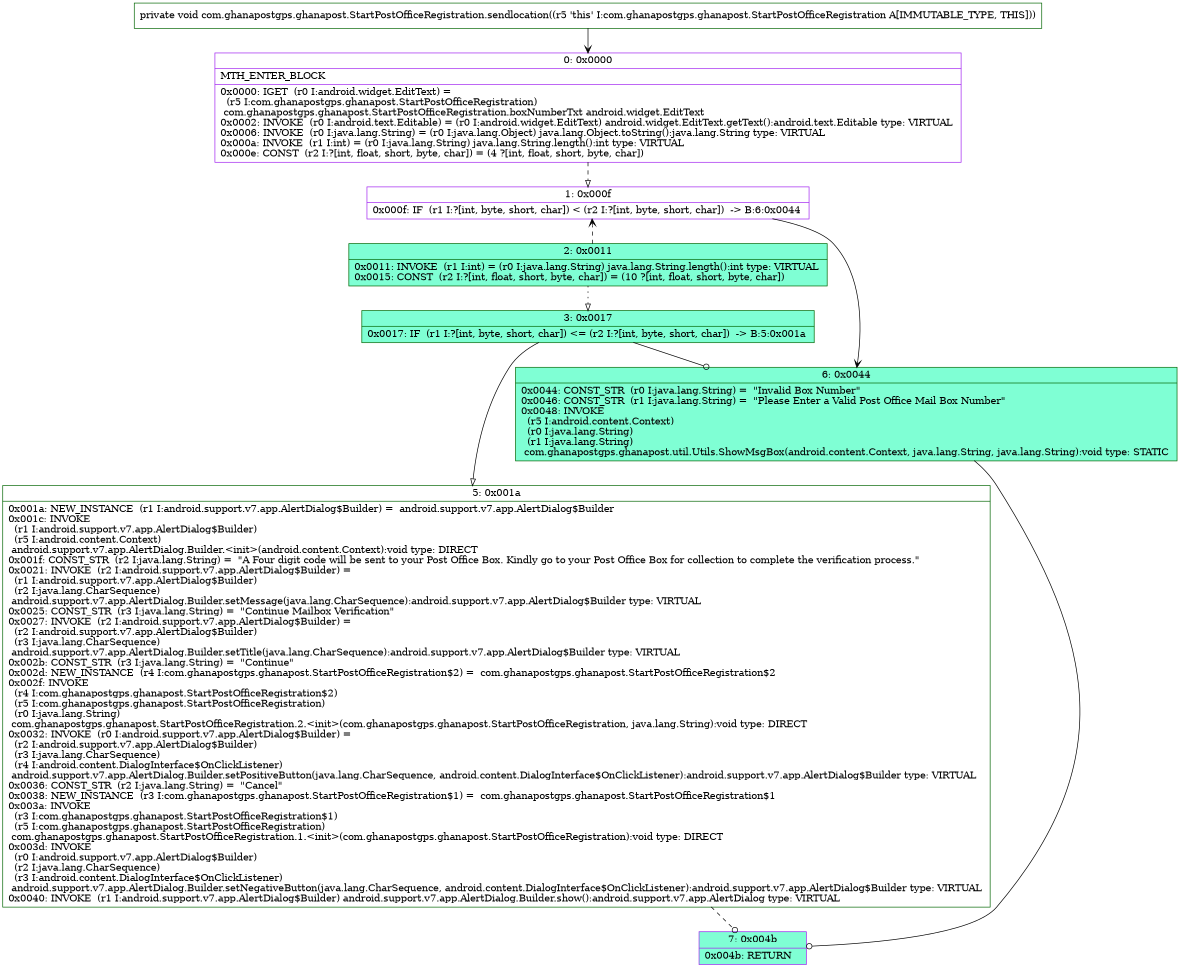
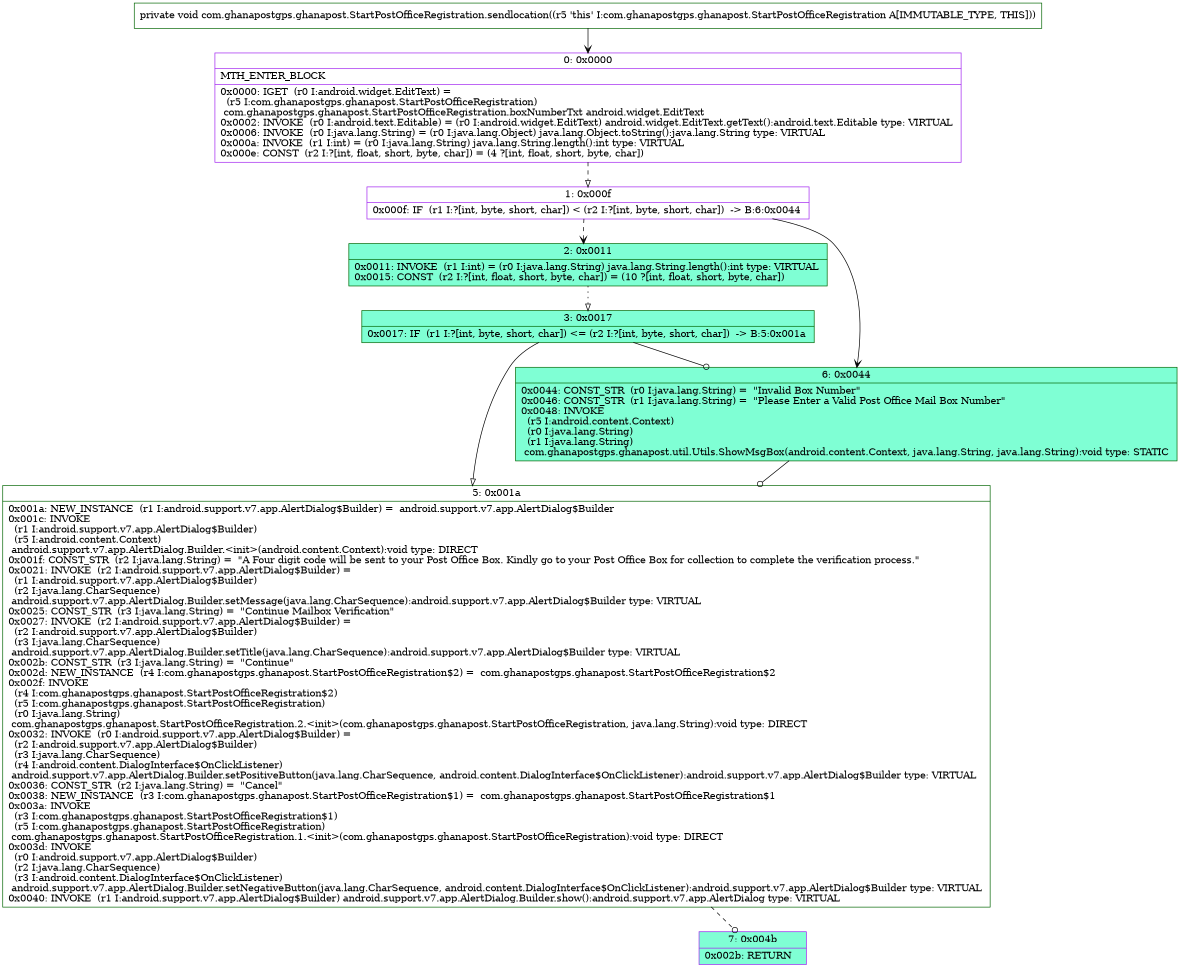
(593, 235) -> (583, 228)
(1070, 776) -> (776, 471)
(753, 956) -> (753, 956)
